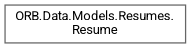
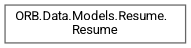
(95, 24) -> (95, 24)
